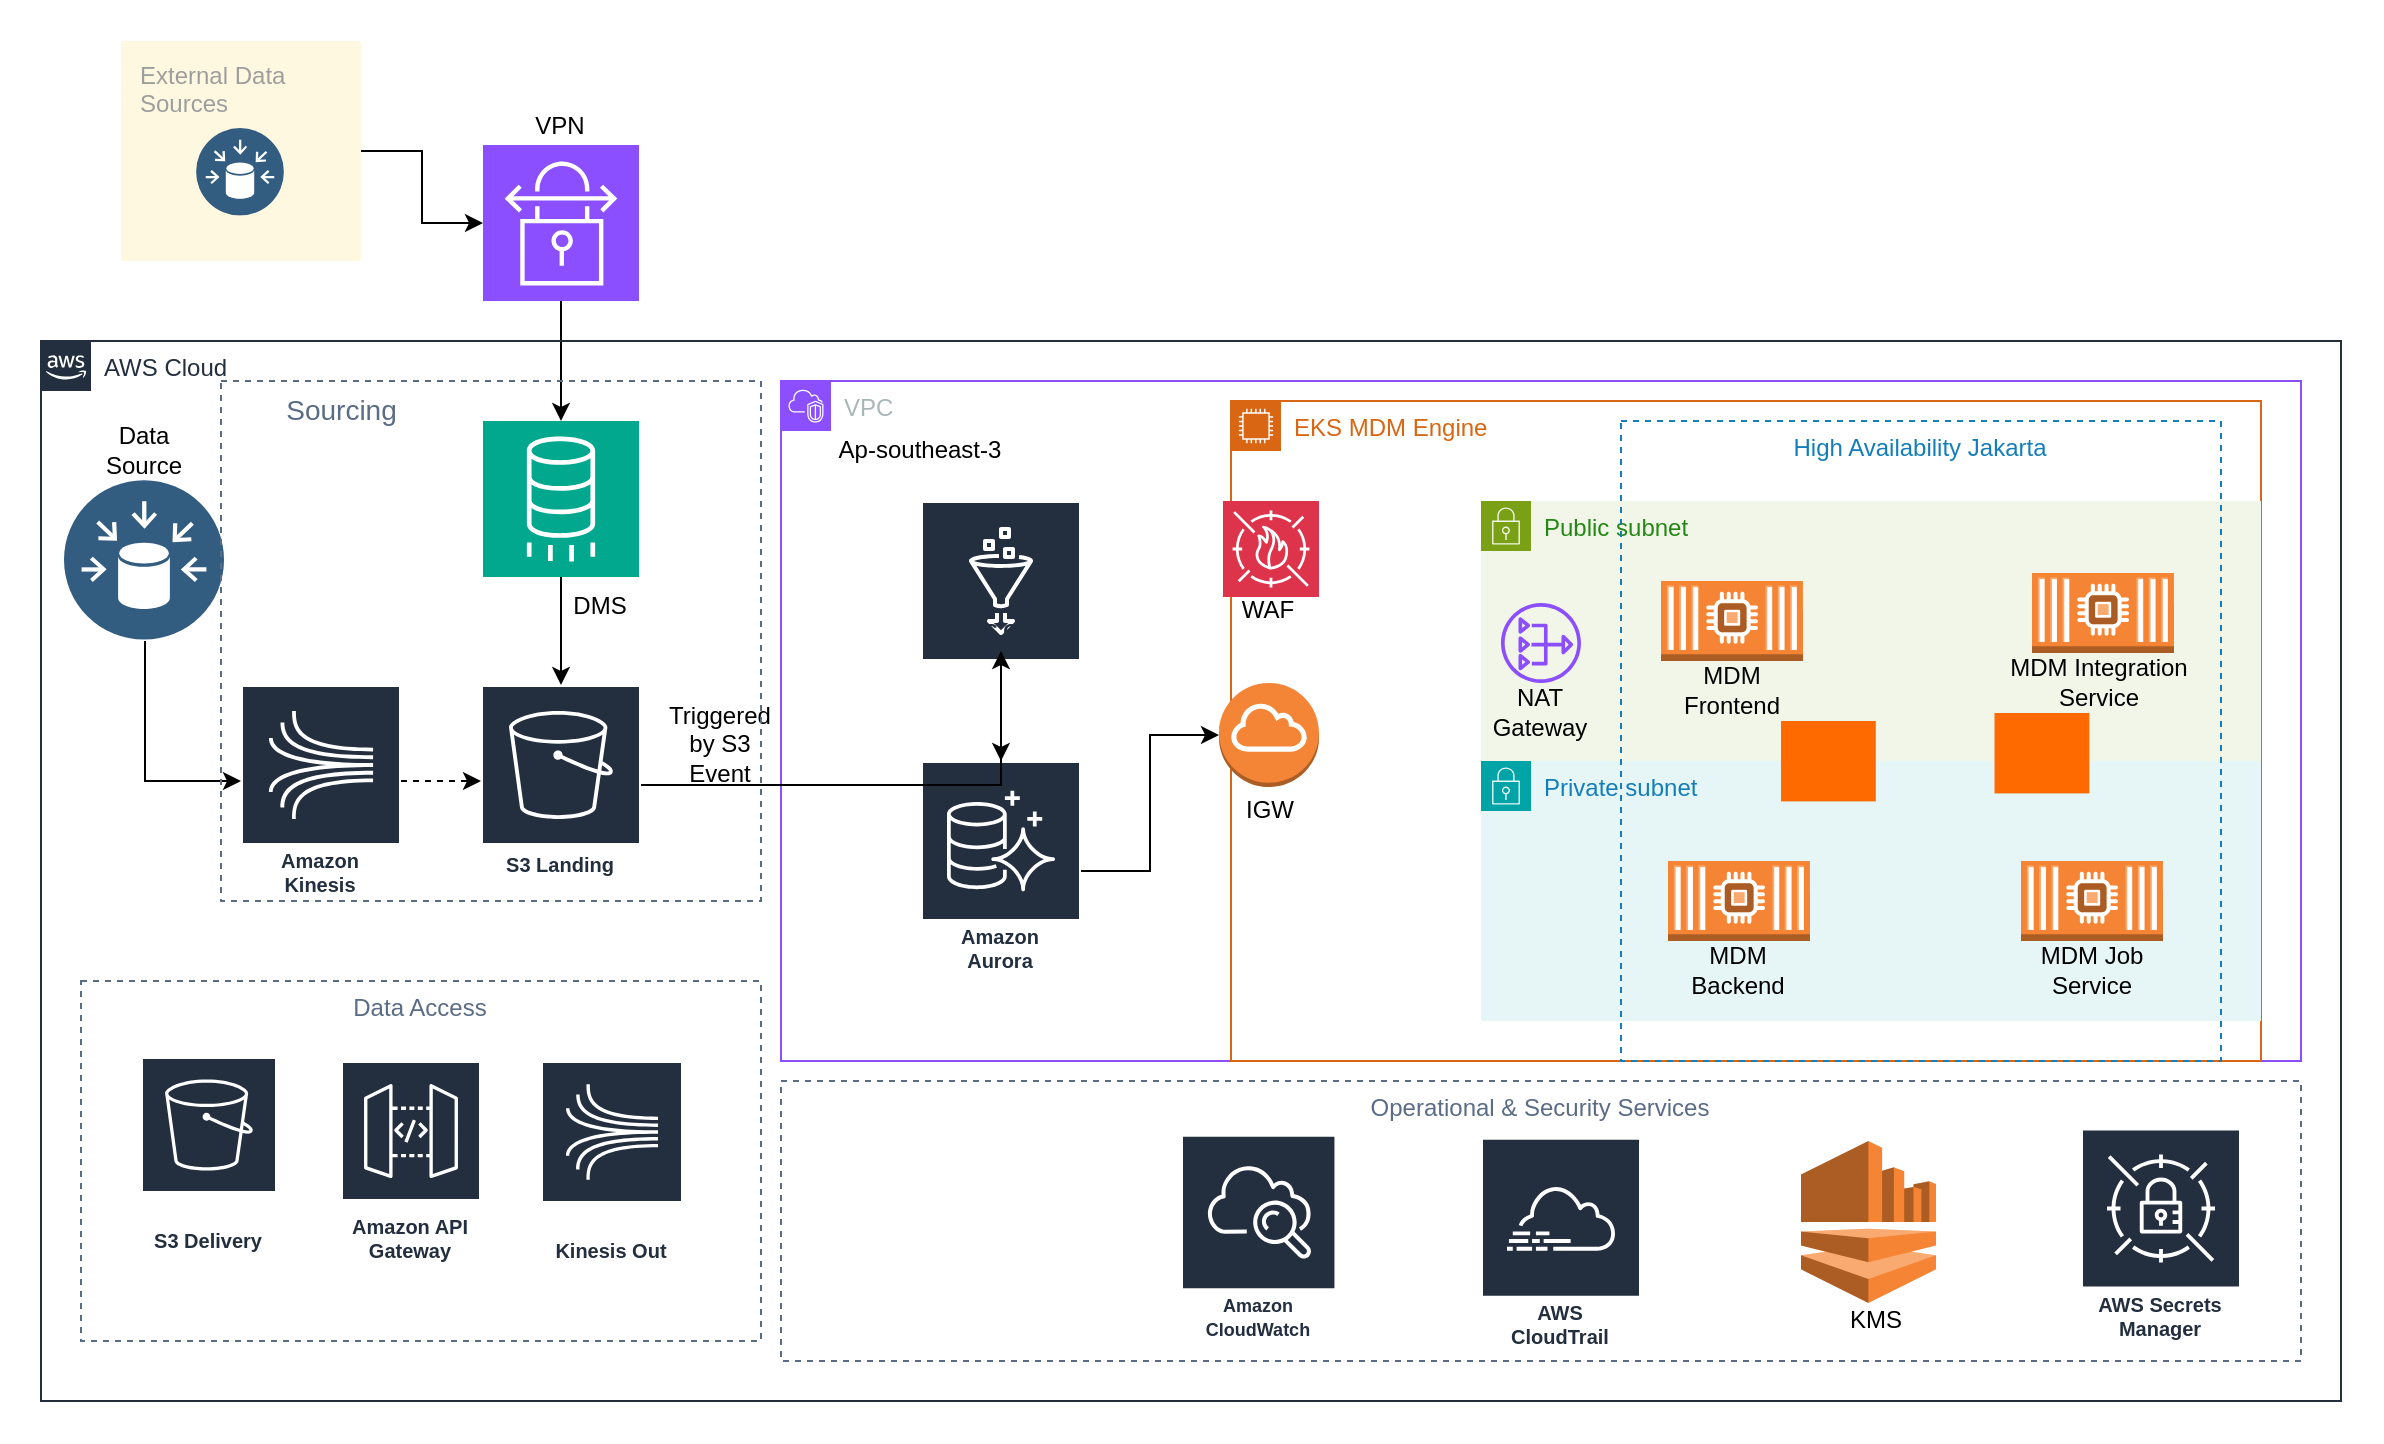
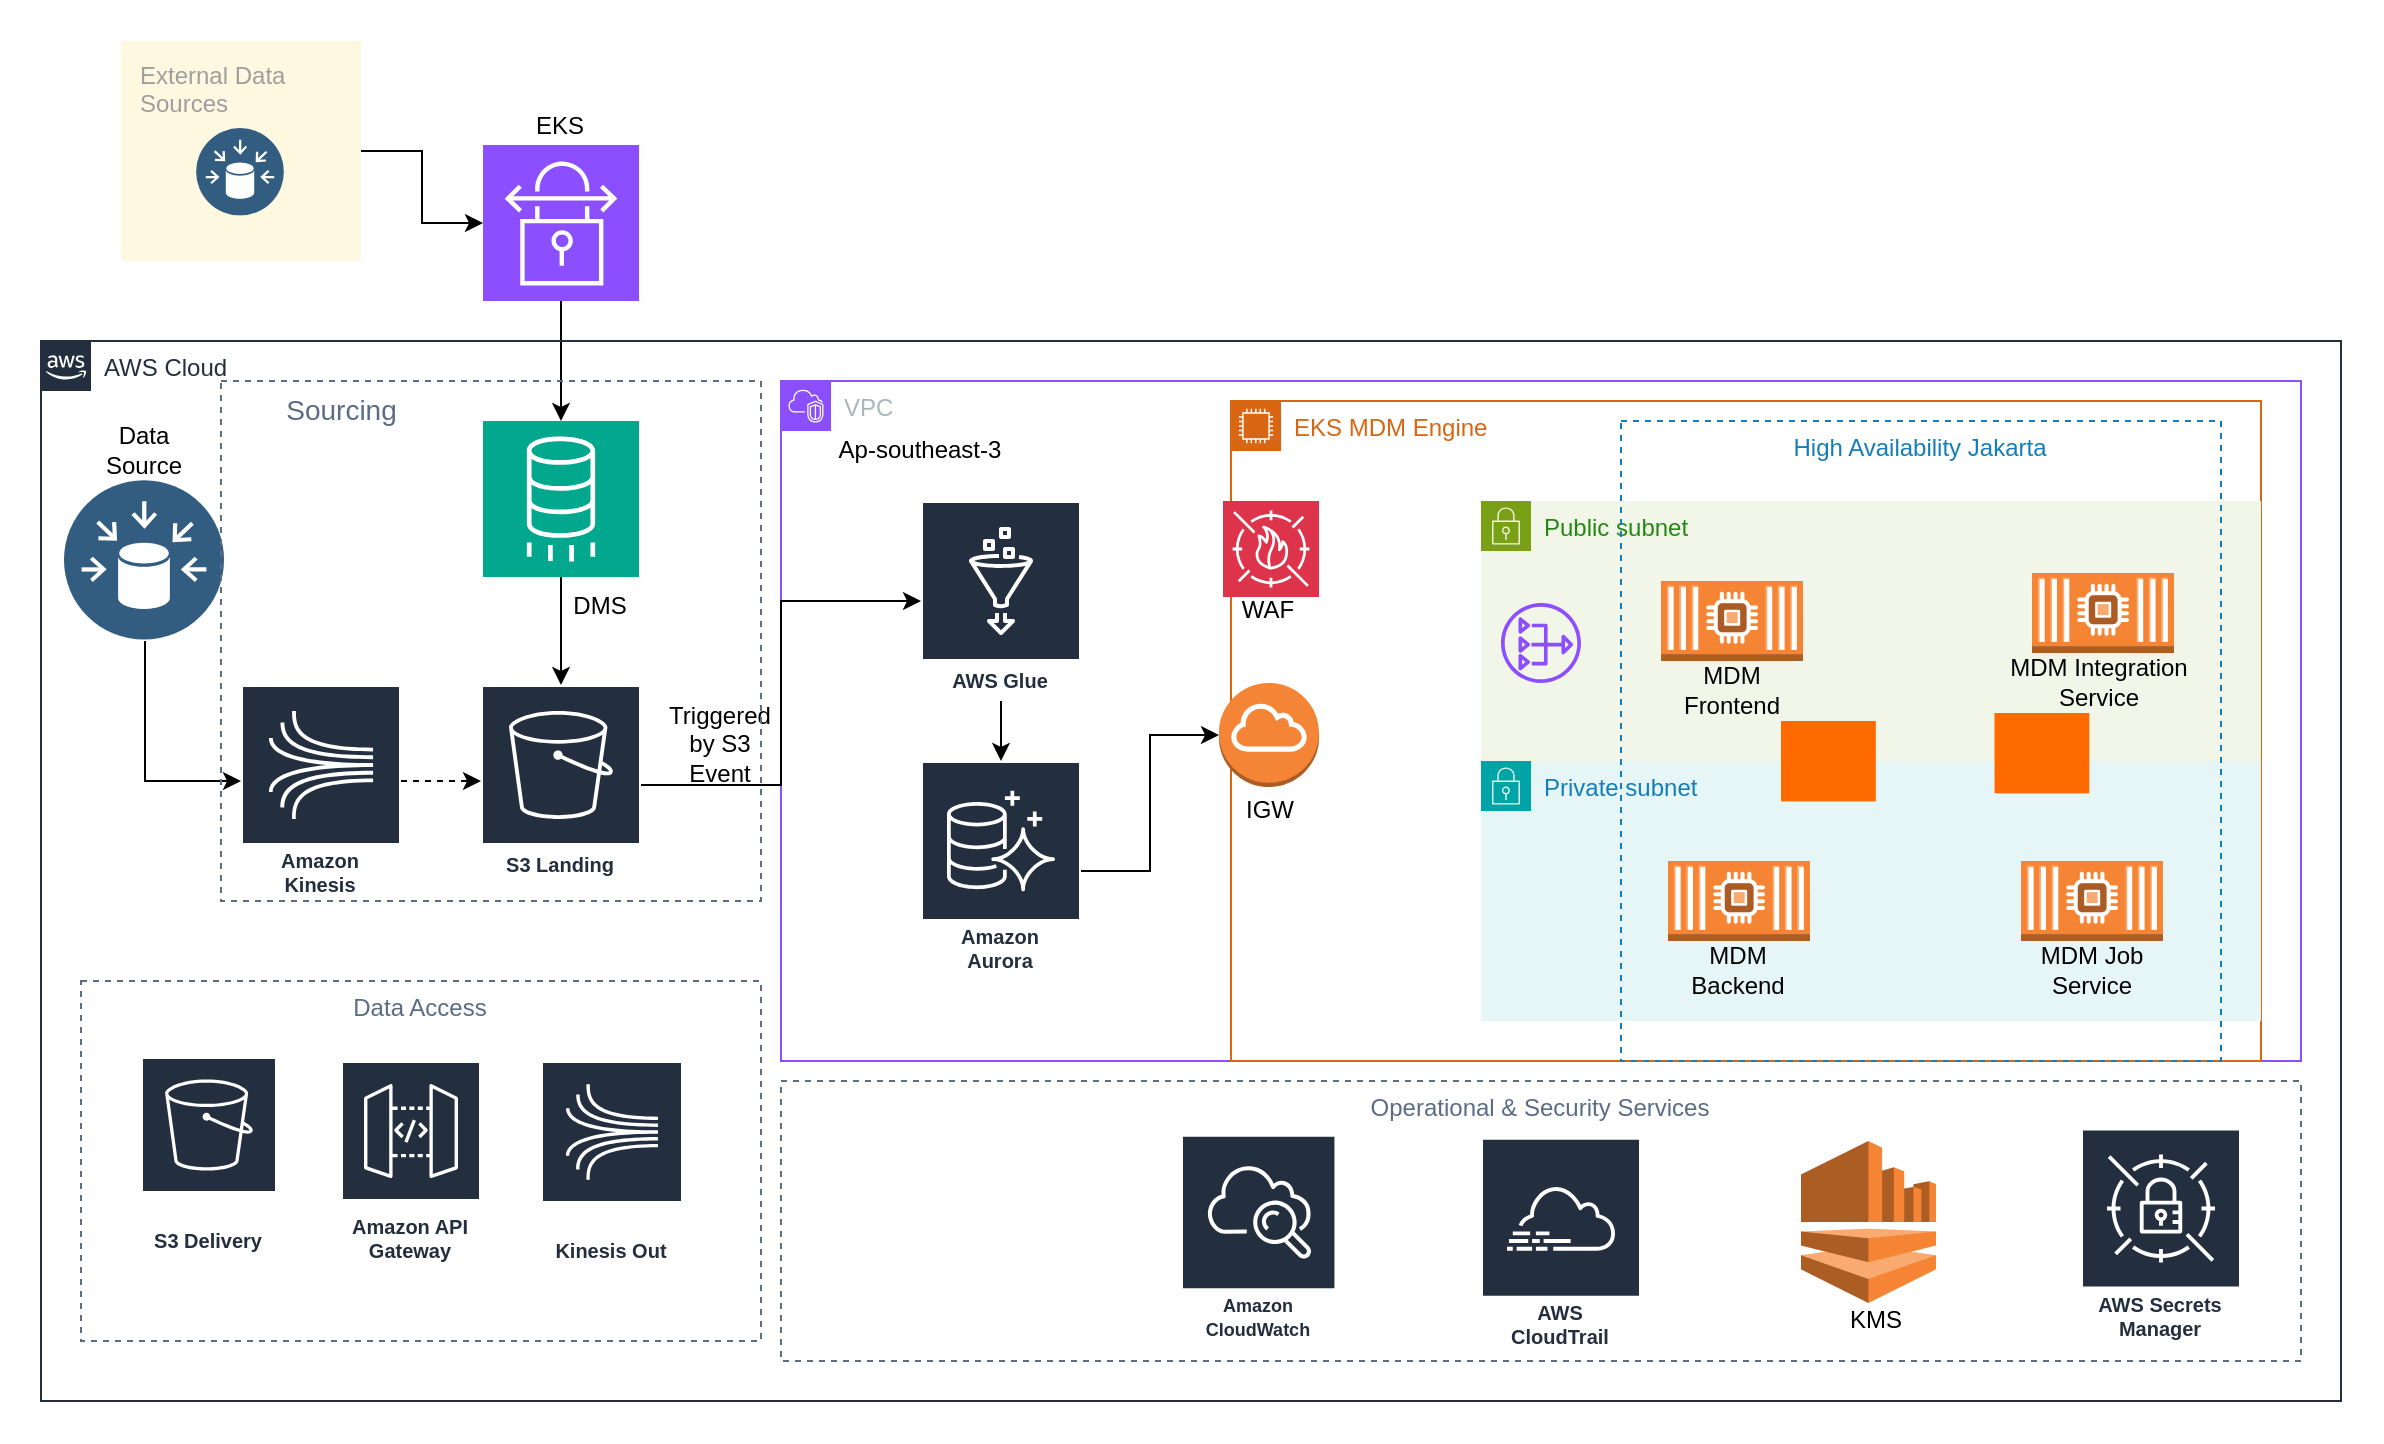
(561, 127) -> (561, 127)
(1001, 576) -> (1001, 601)
(1541, 713) -> none
